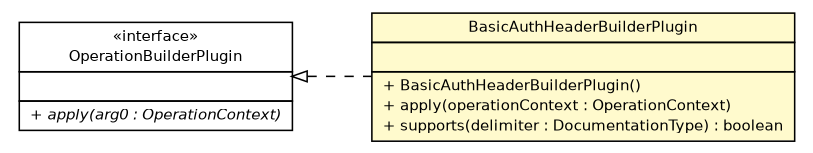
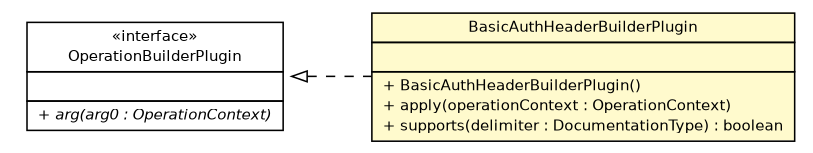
(156, 115) -> (155, 115)
